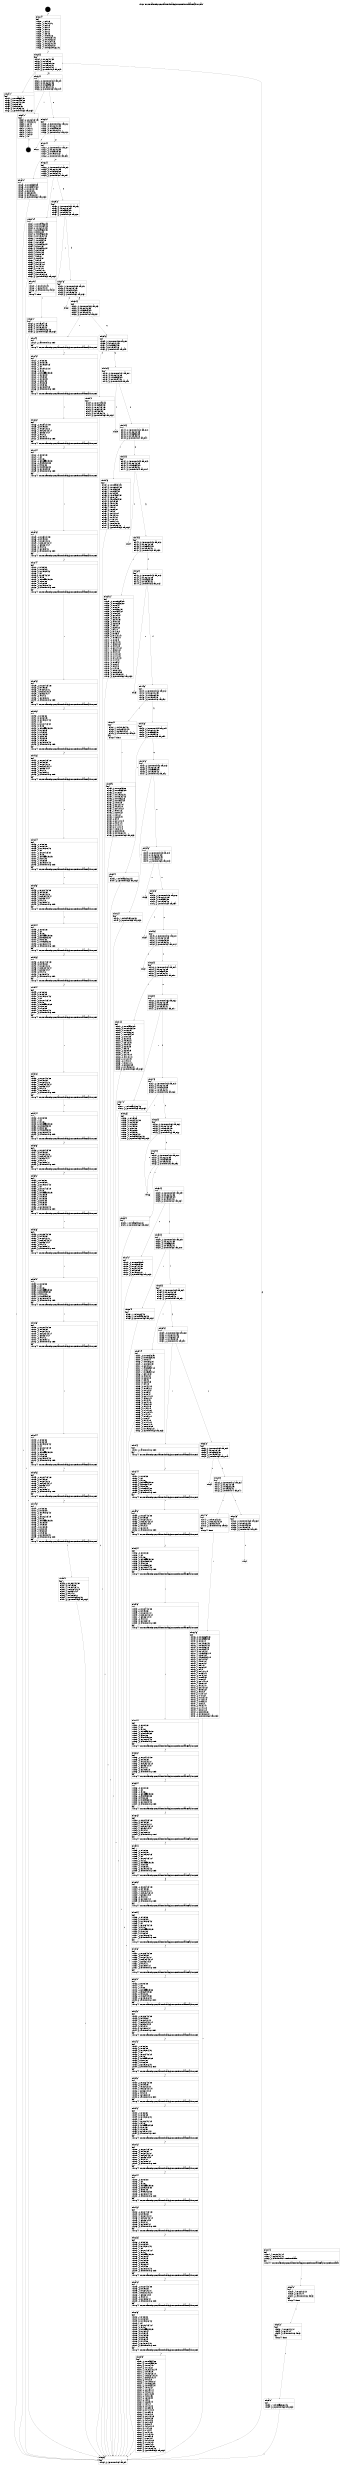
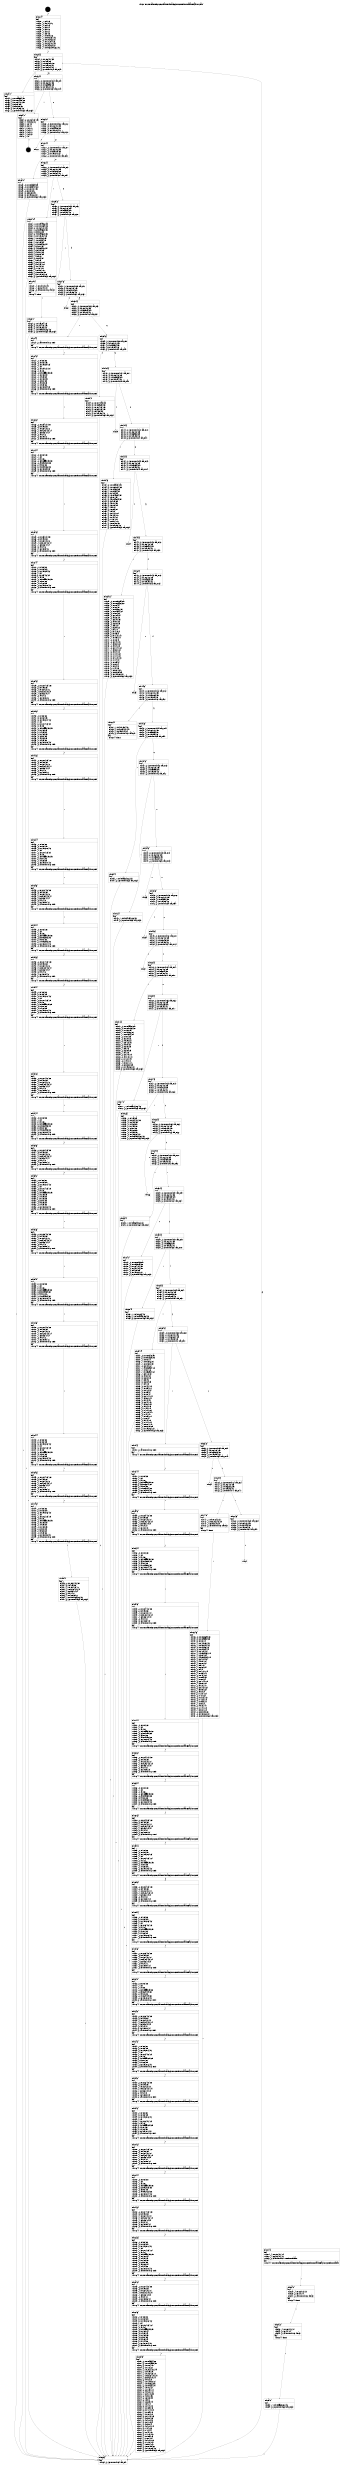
(121, 810) -> none
(148, 1178) -> (167, 1176)
